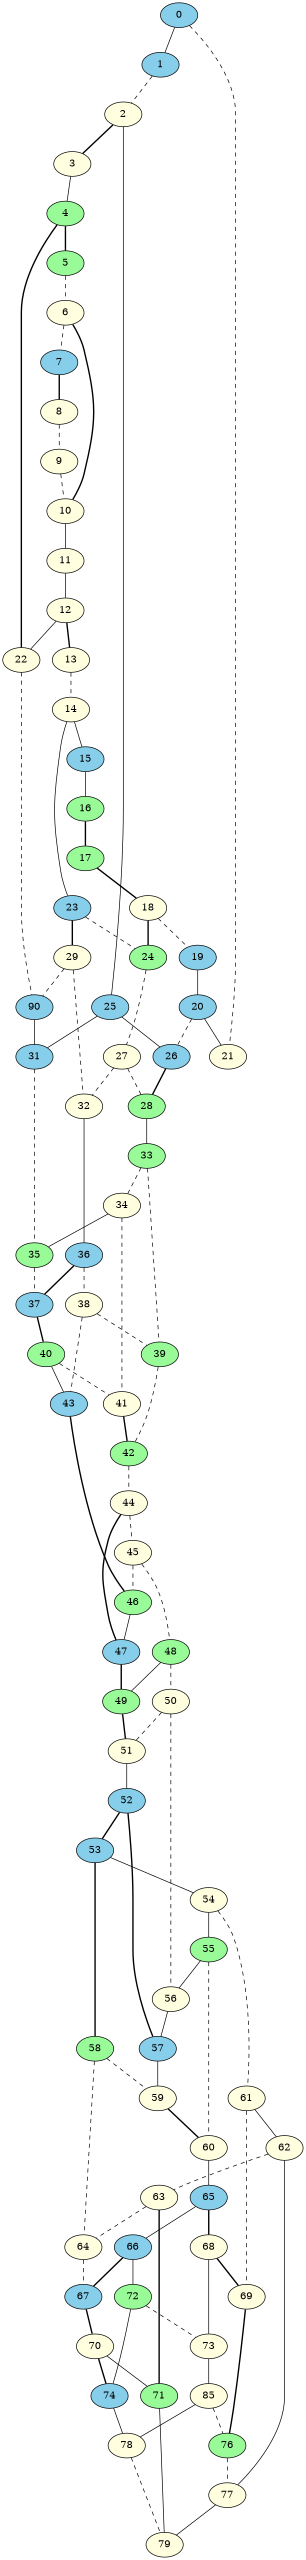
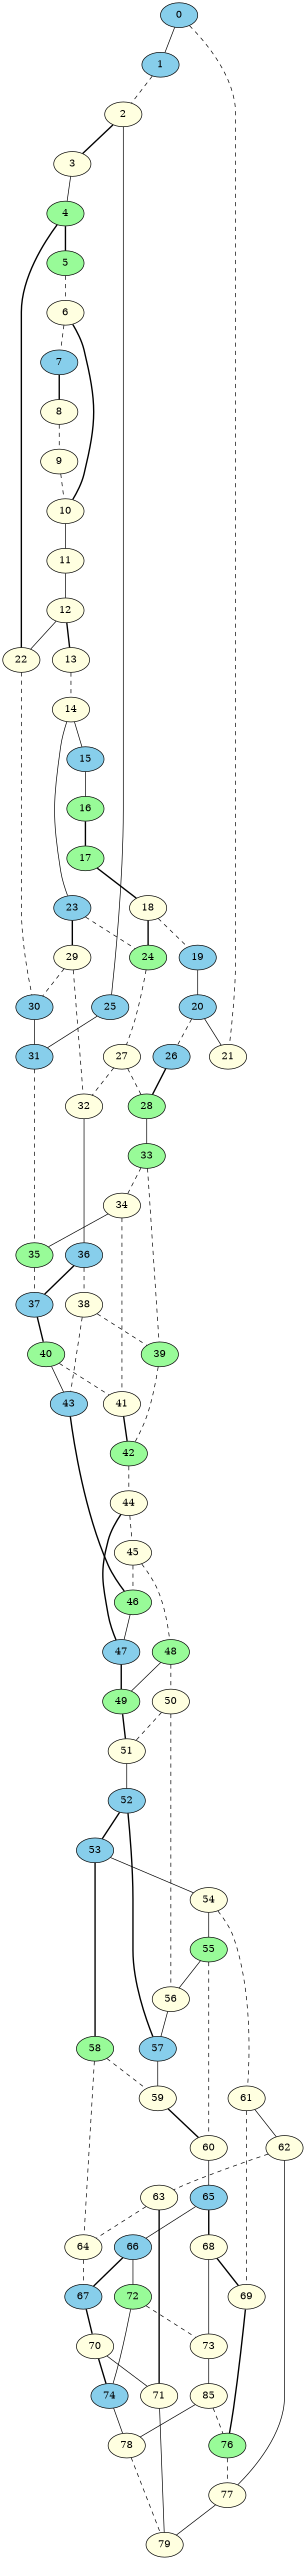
(34, 1007) -> (34, 1007)
(141, 1032) -> none
(159, 2396) -> (159, 2396)
